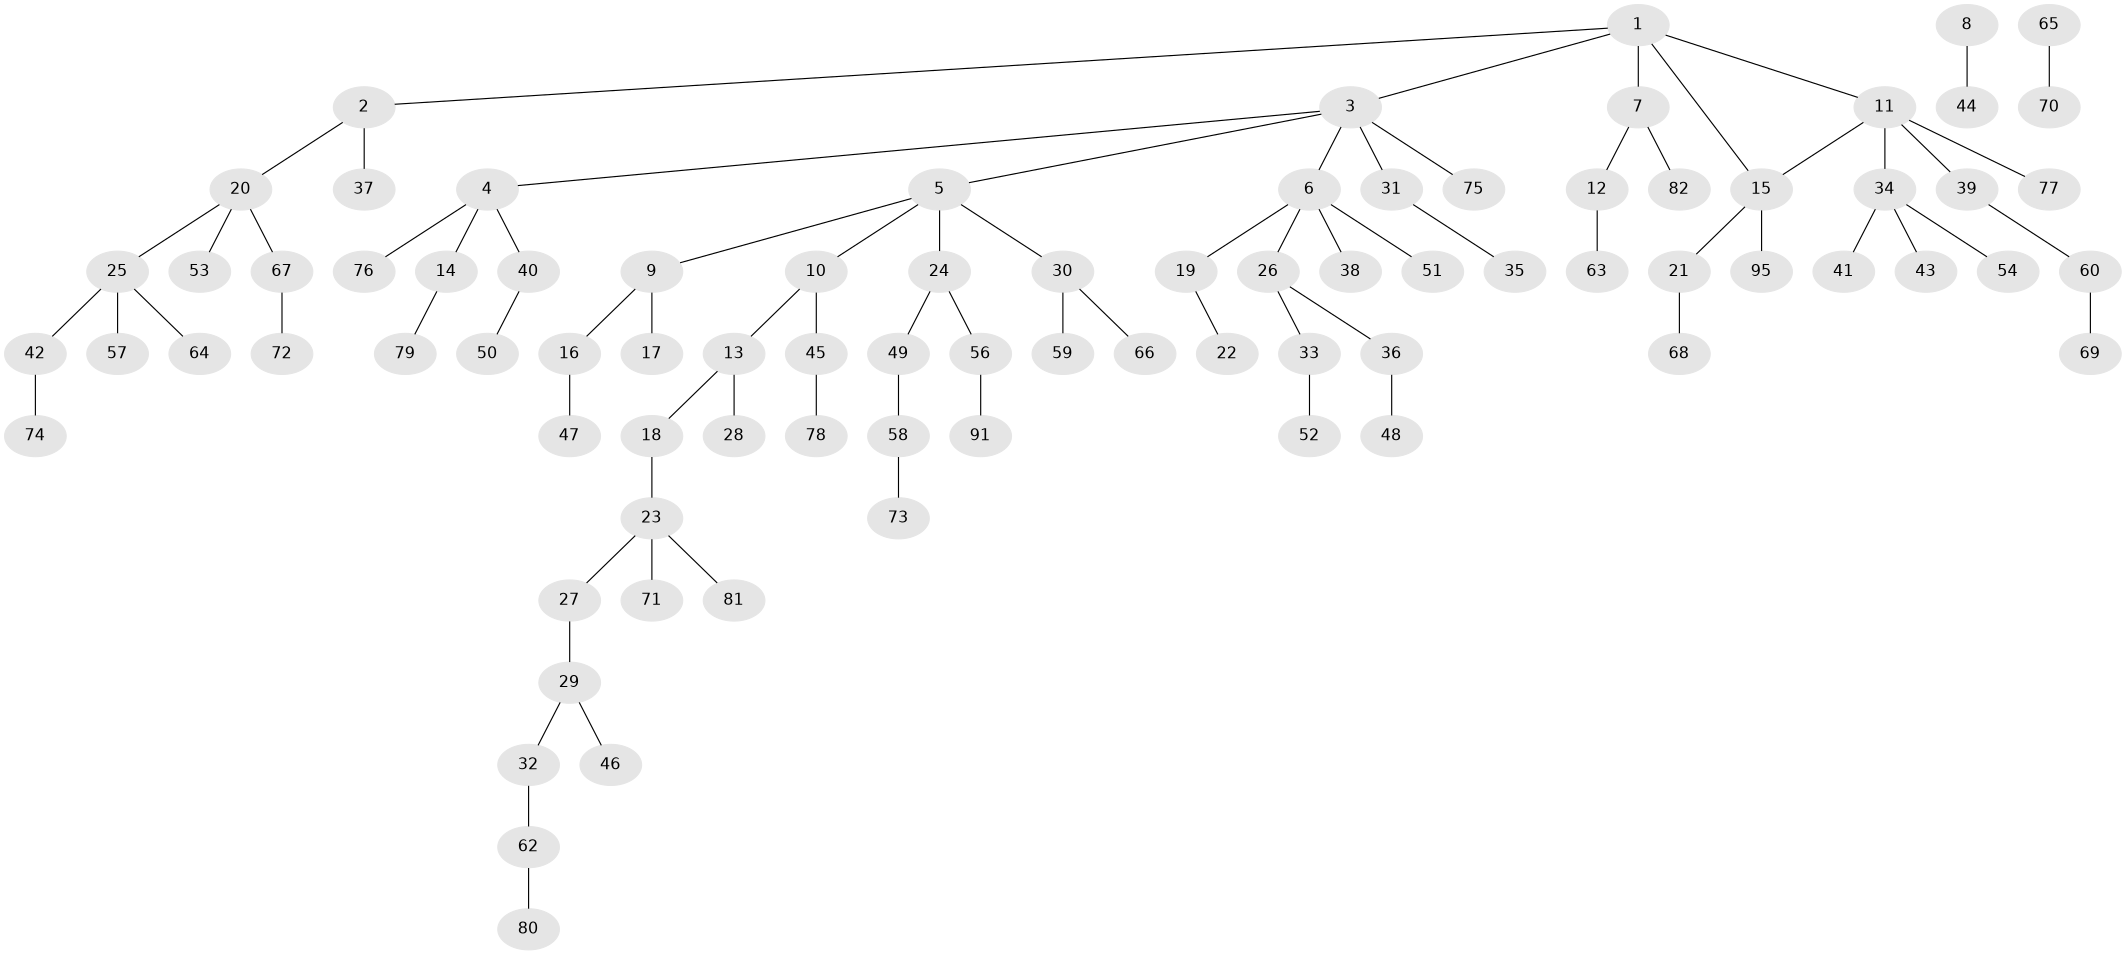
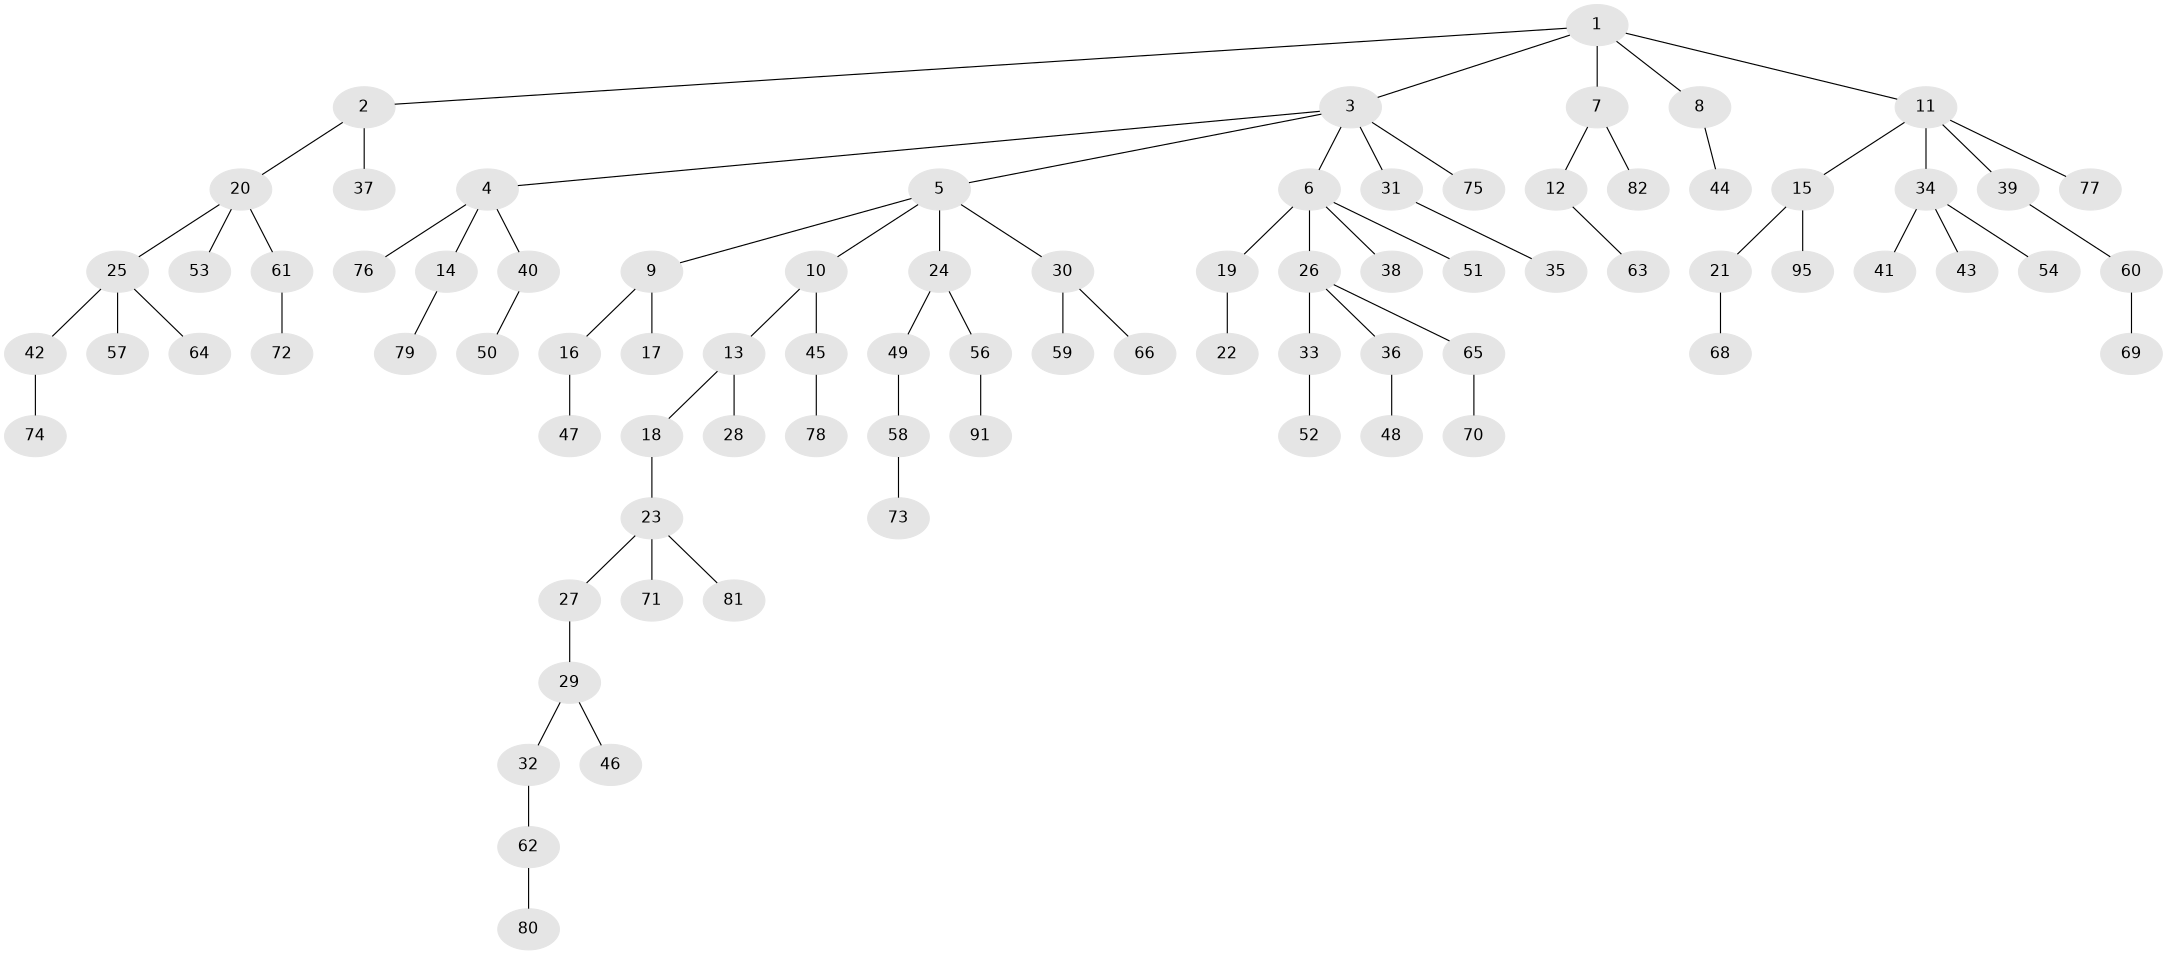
(1700, 107) -> (1649, 66)
(282, 272) -> (282, 272)
none -> (1392, 313)
